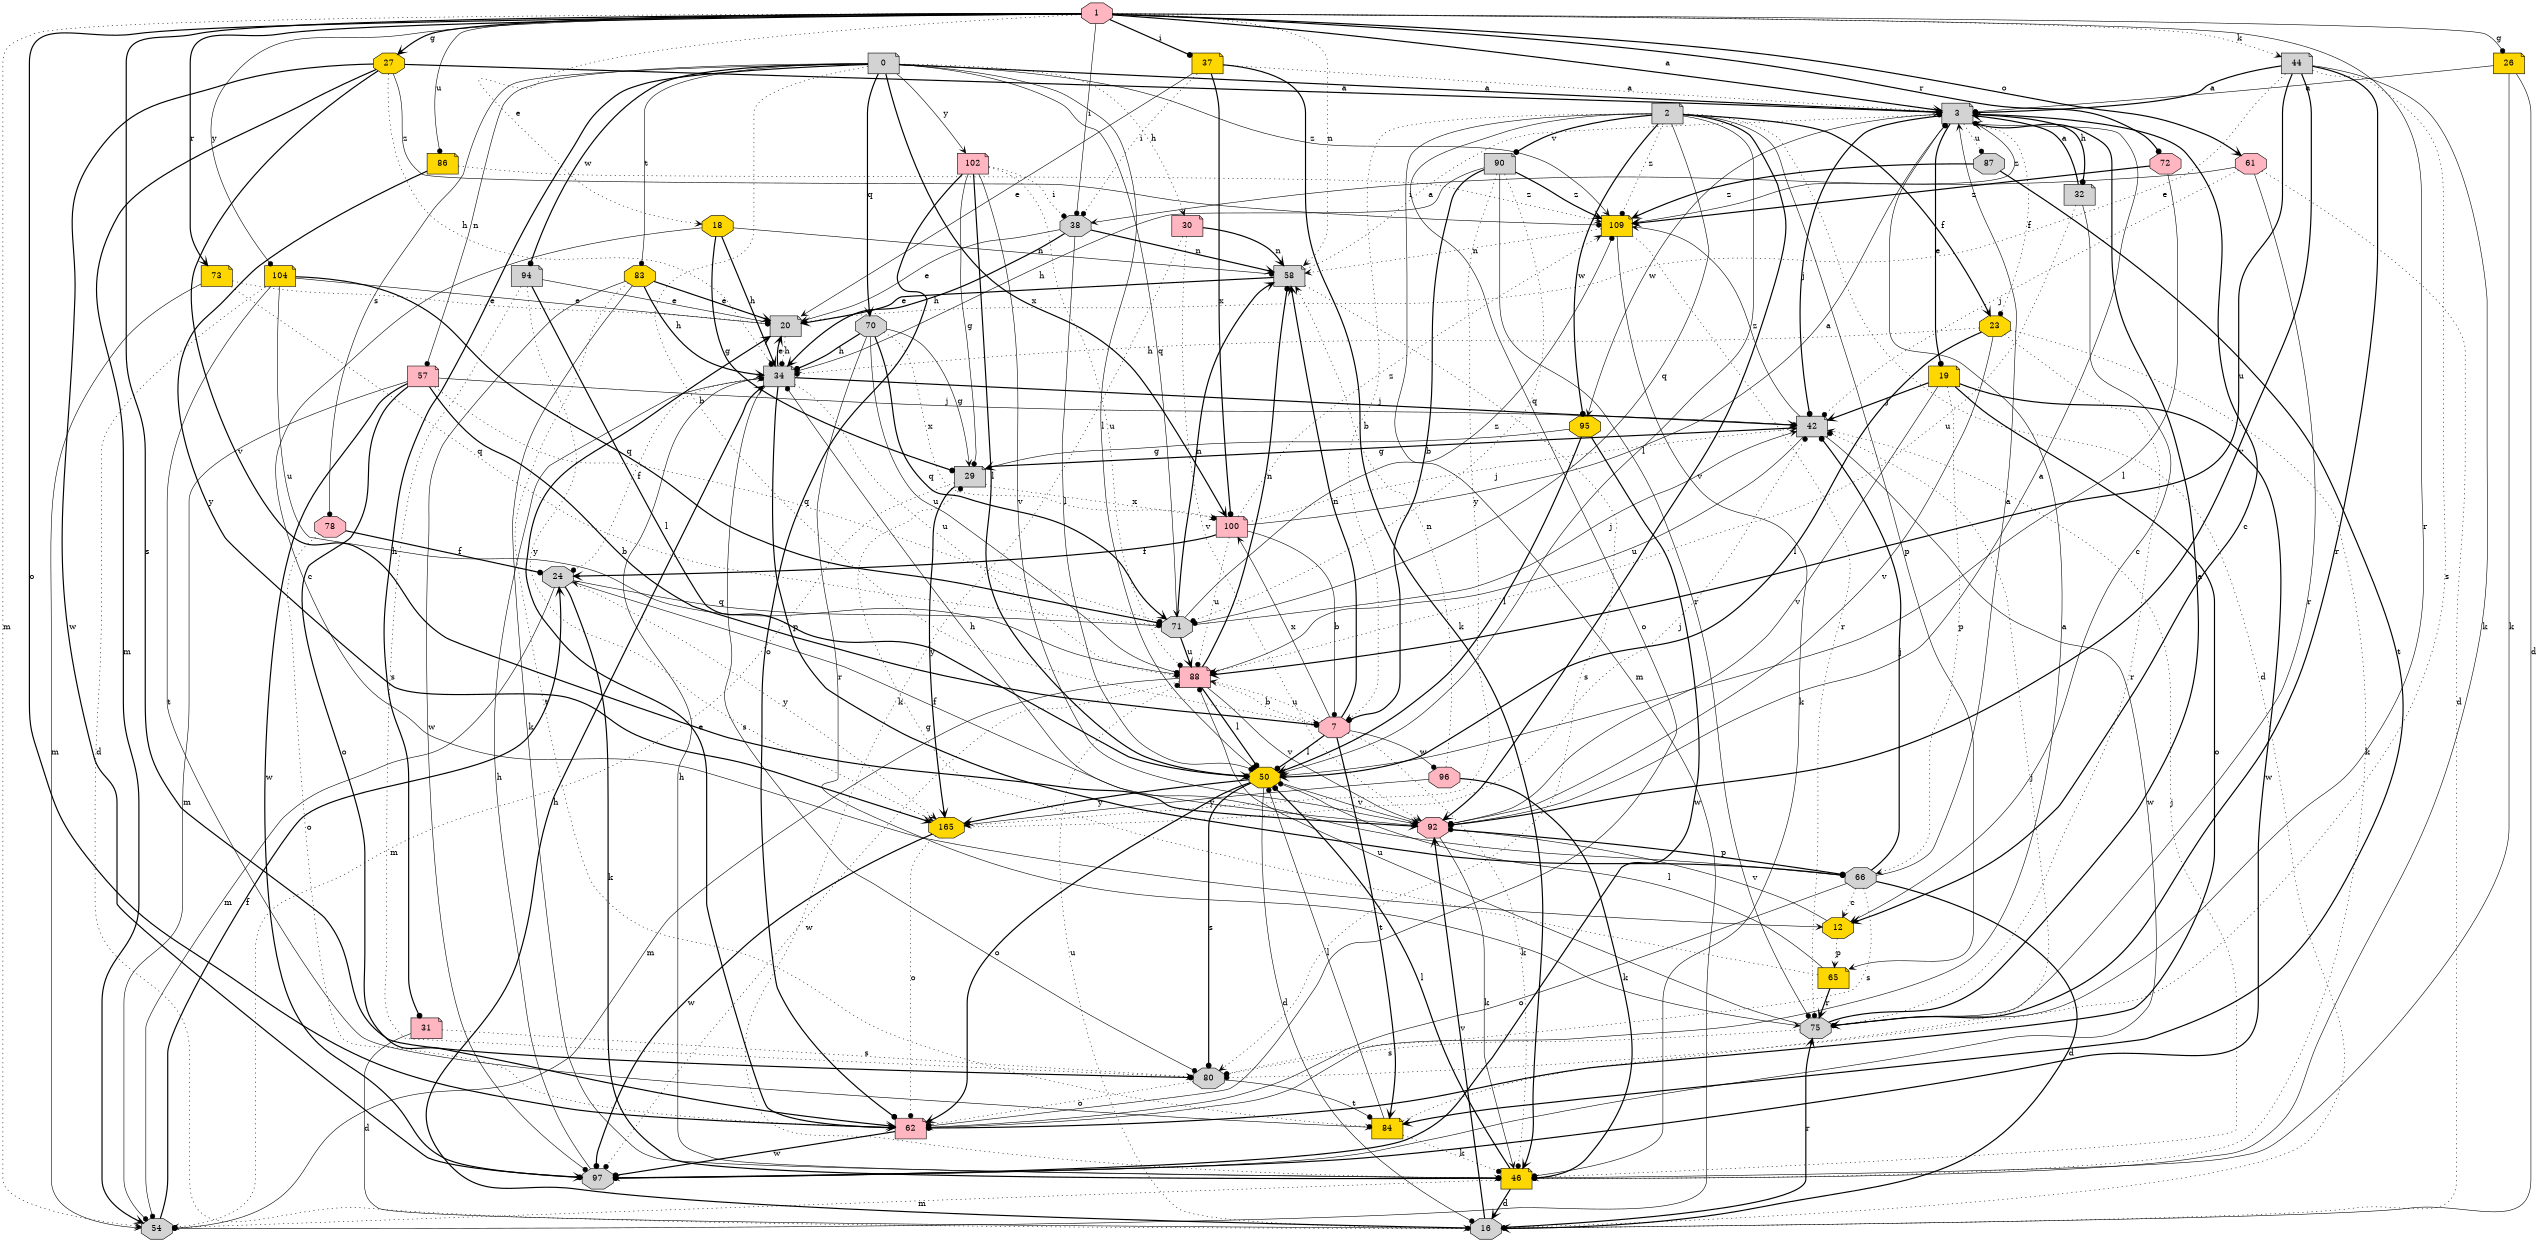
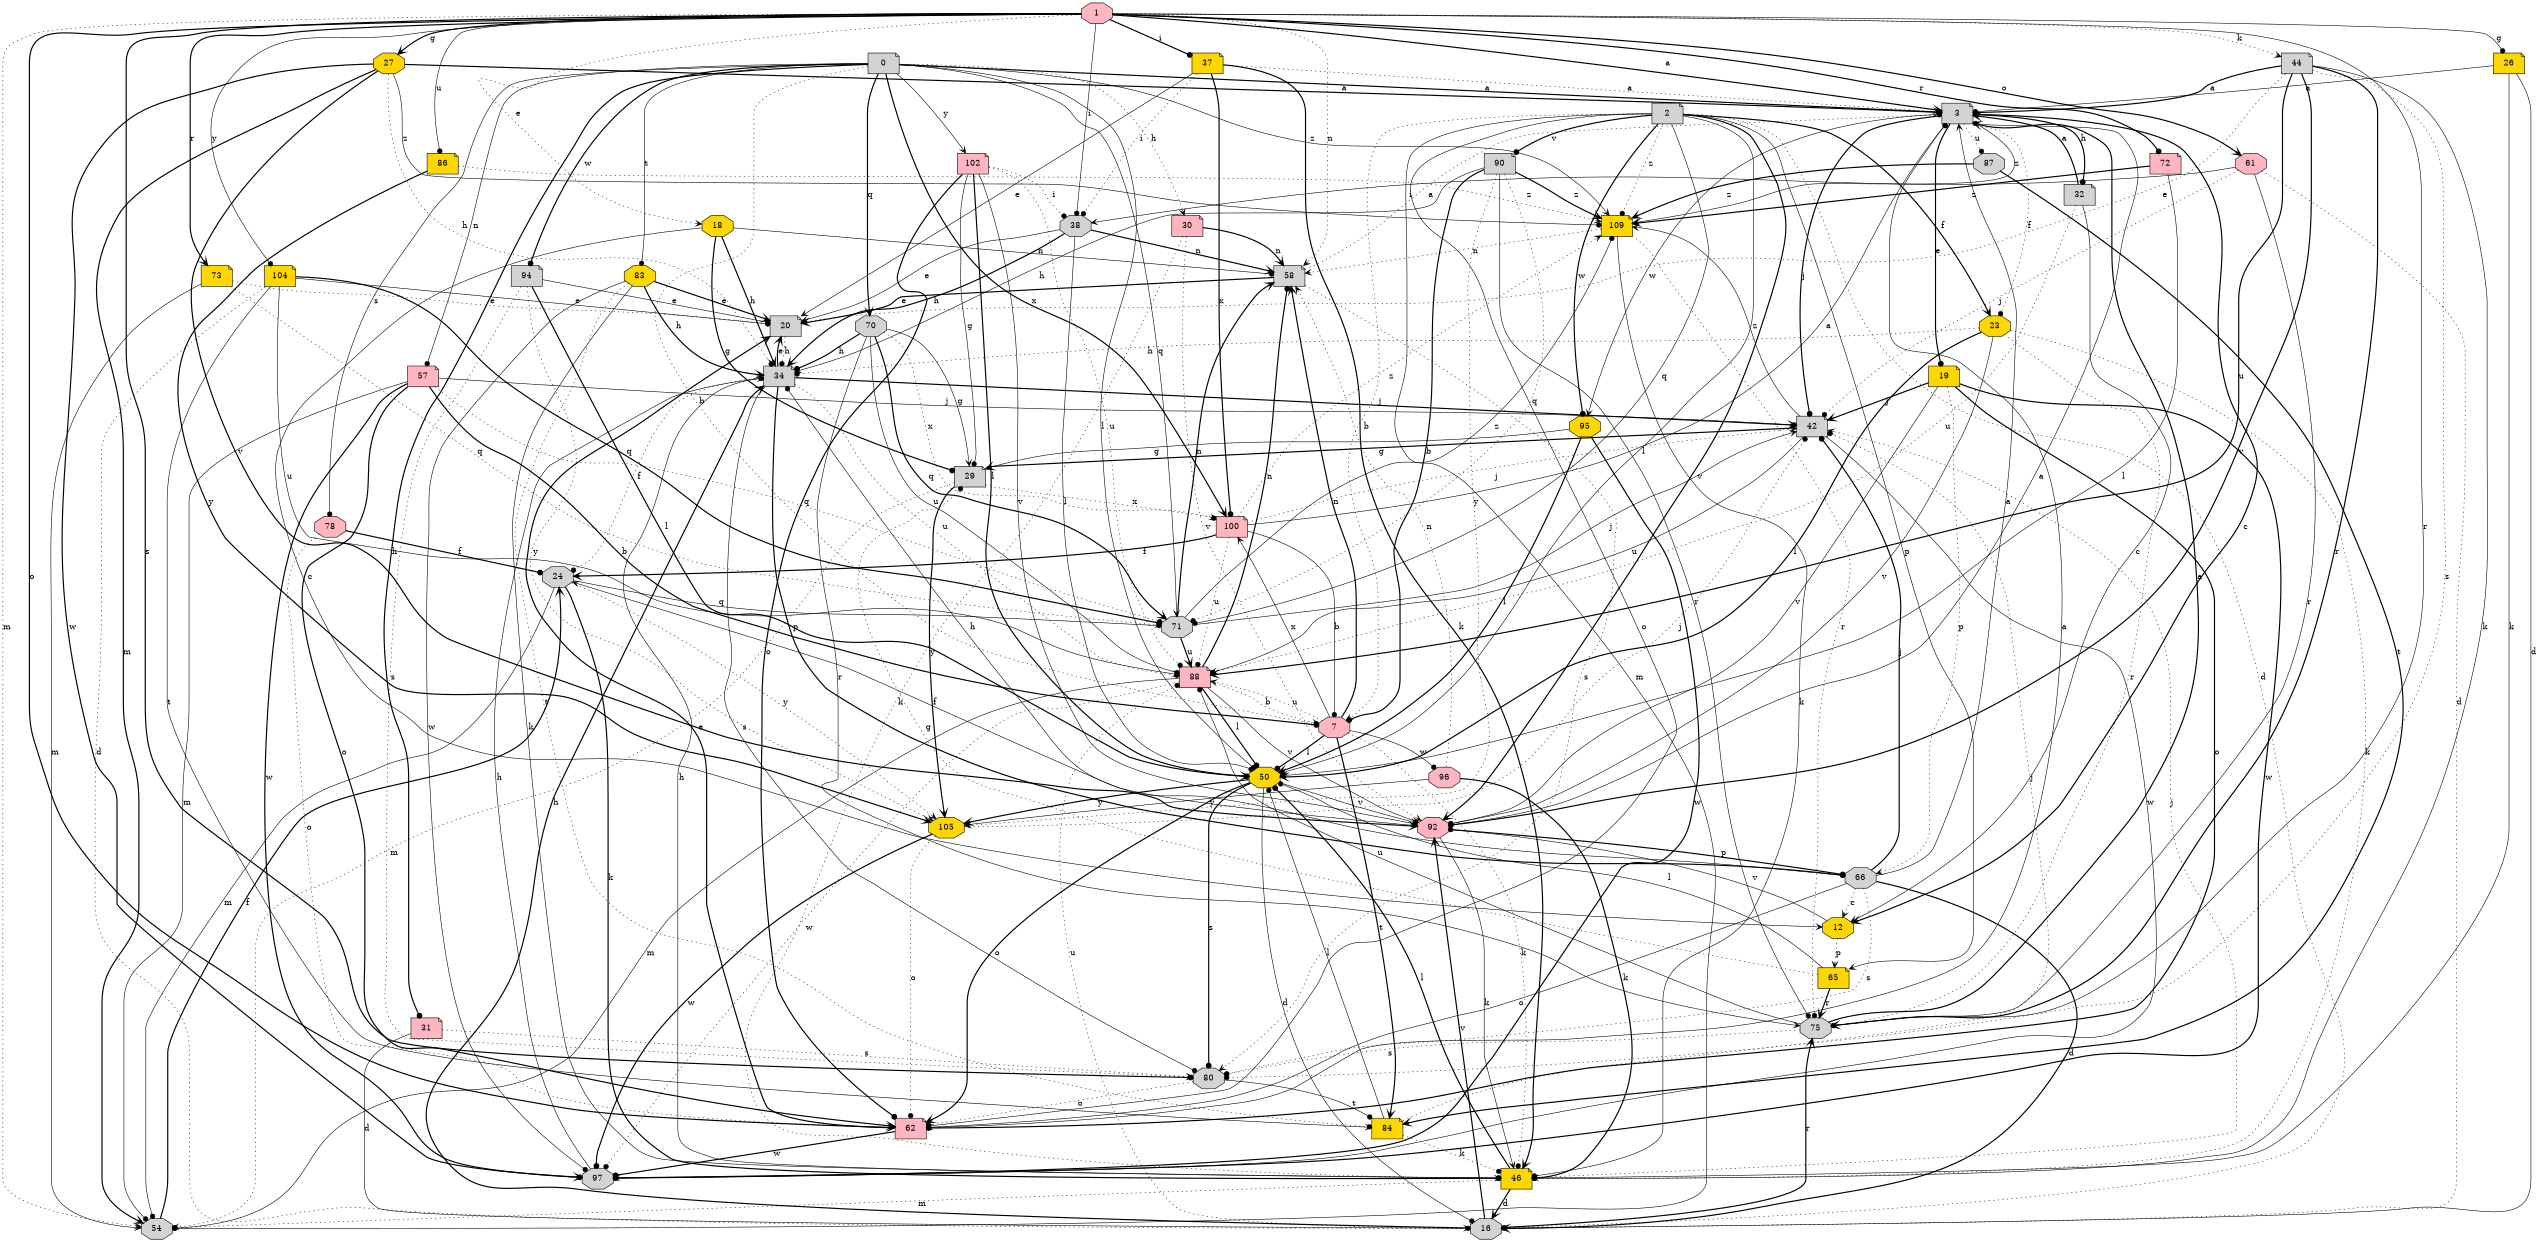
(2165, 164) -> (2165, 164)
(946, 828) -> (946, 828)
